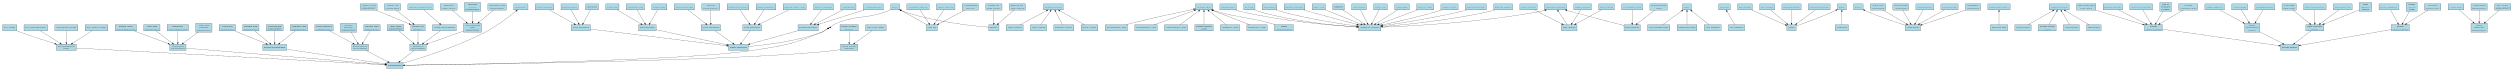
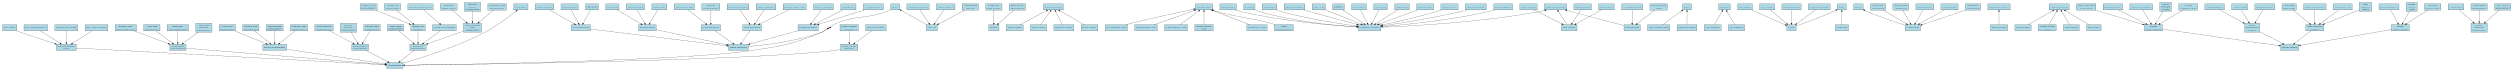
(1700, 18) -> (1718, 18)
(947, 22) -> none
(1230, 28) -> none
